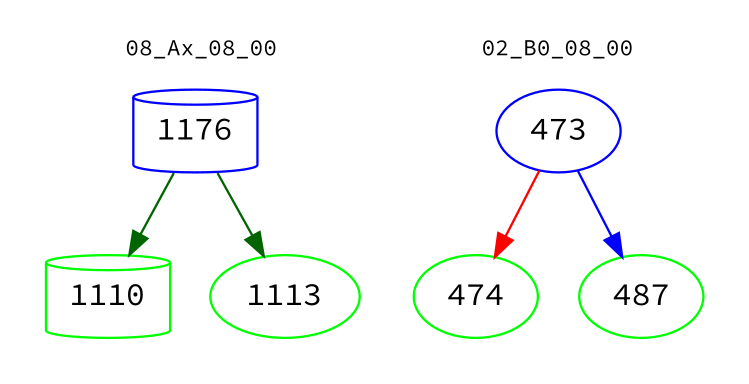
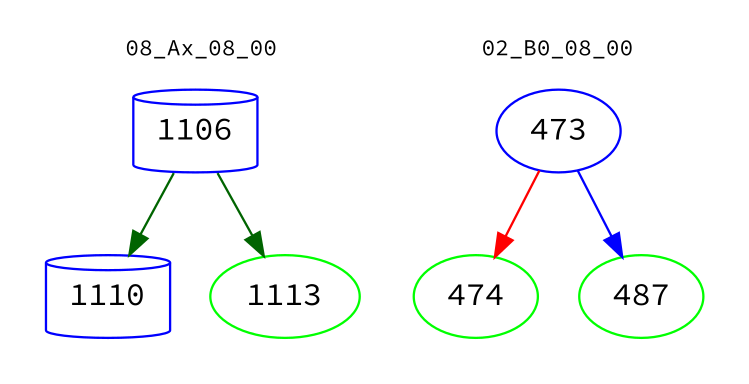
(195, 131) -> (195, 131)
(108, 297) -> (108, 297)
